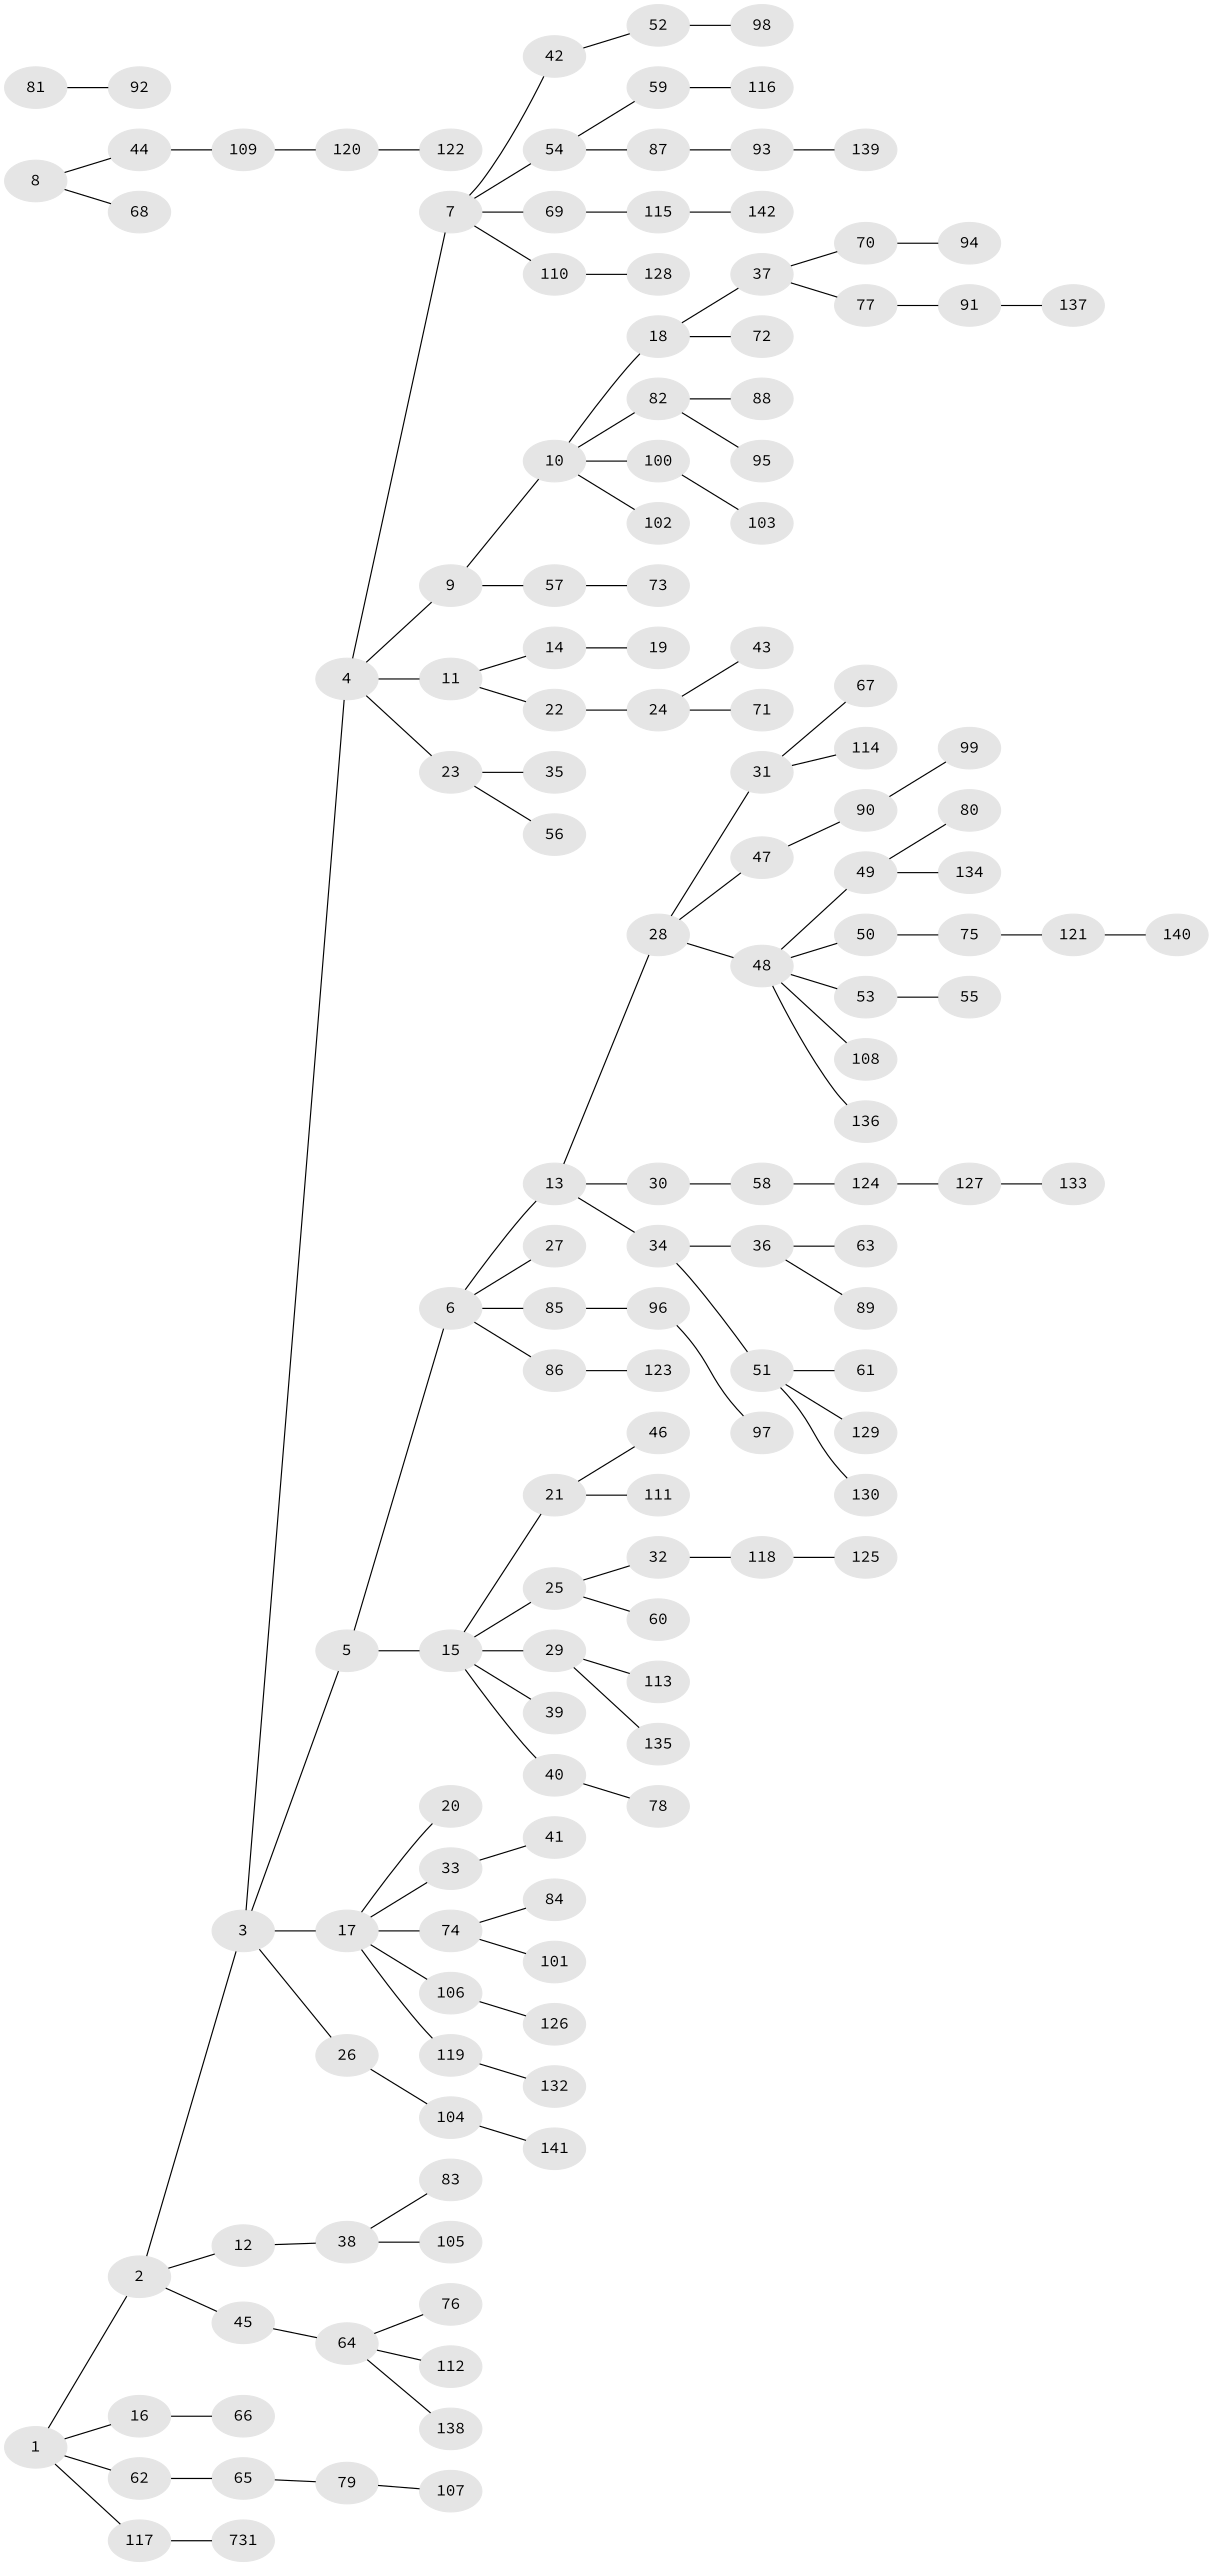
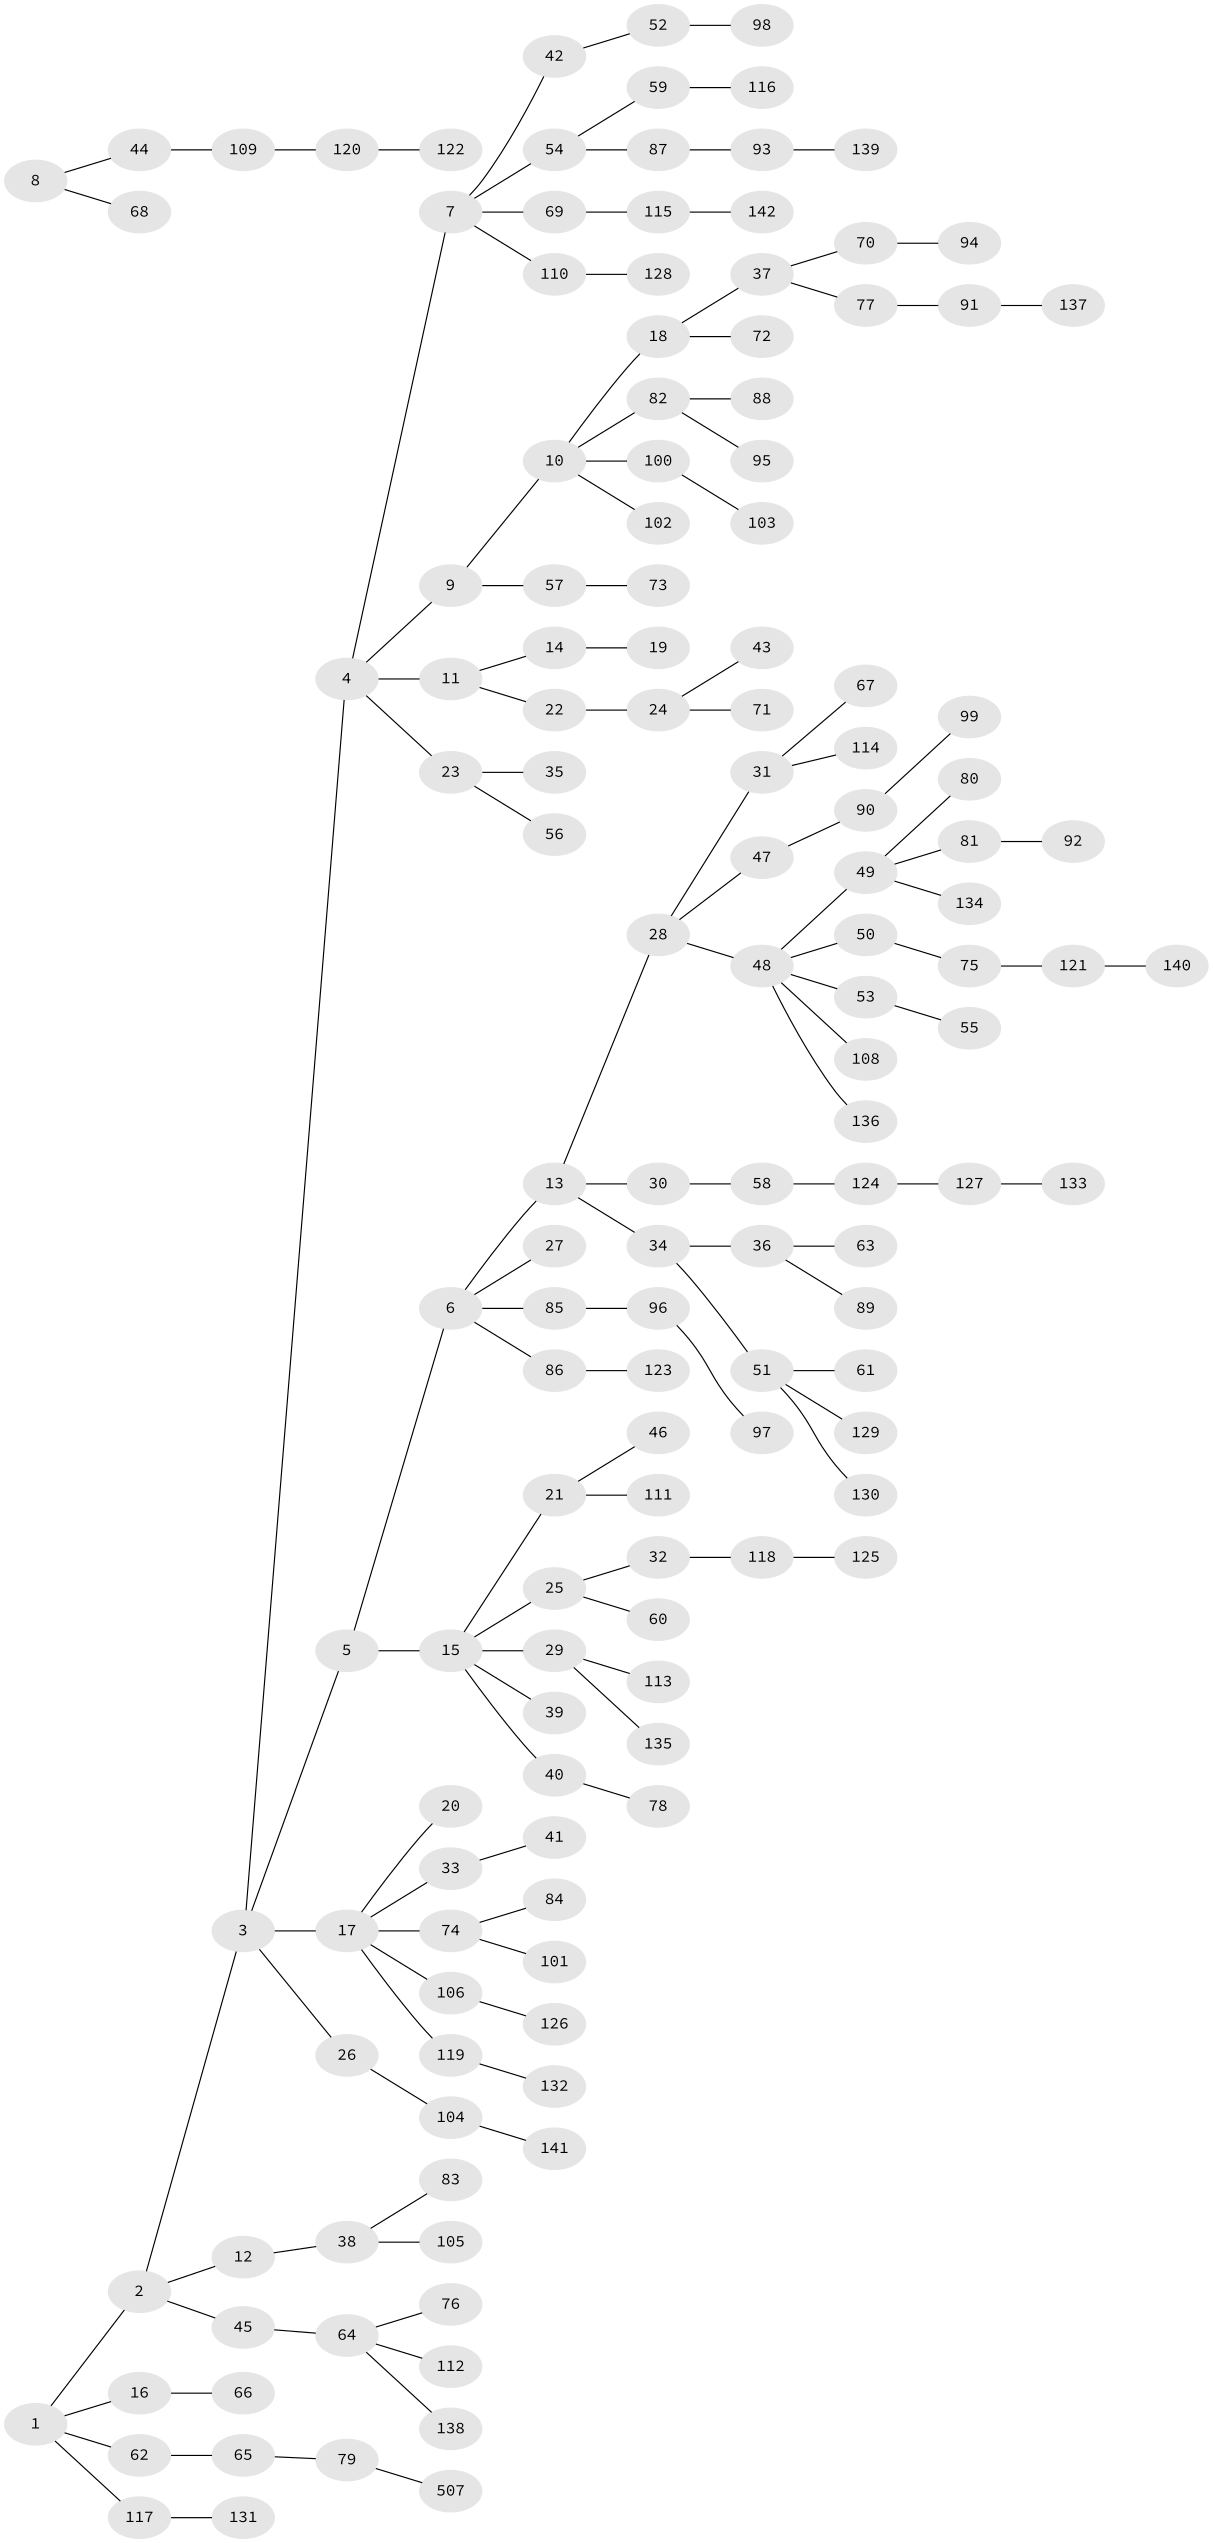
none -> (918, 857)
(451, 2491) -> (451, 2491)
(243, 2541) -> (243, 2518)
